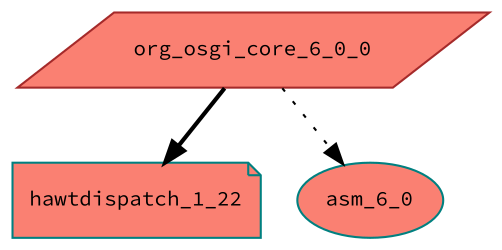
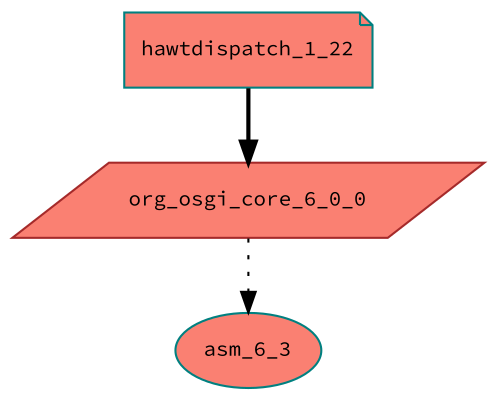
(202, 117) -> (248, 115)
(370, 200) -> (248, 350)
